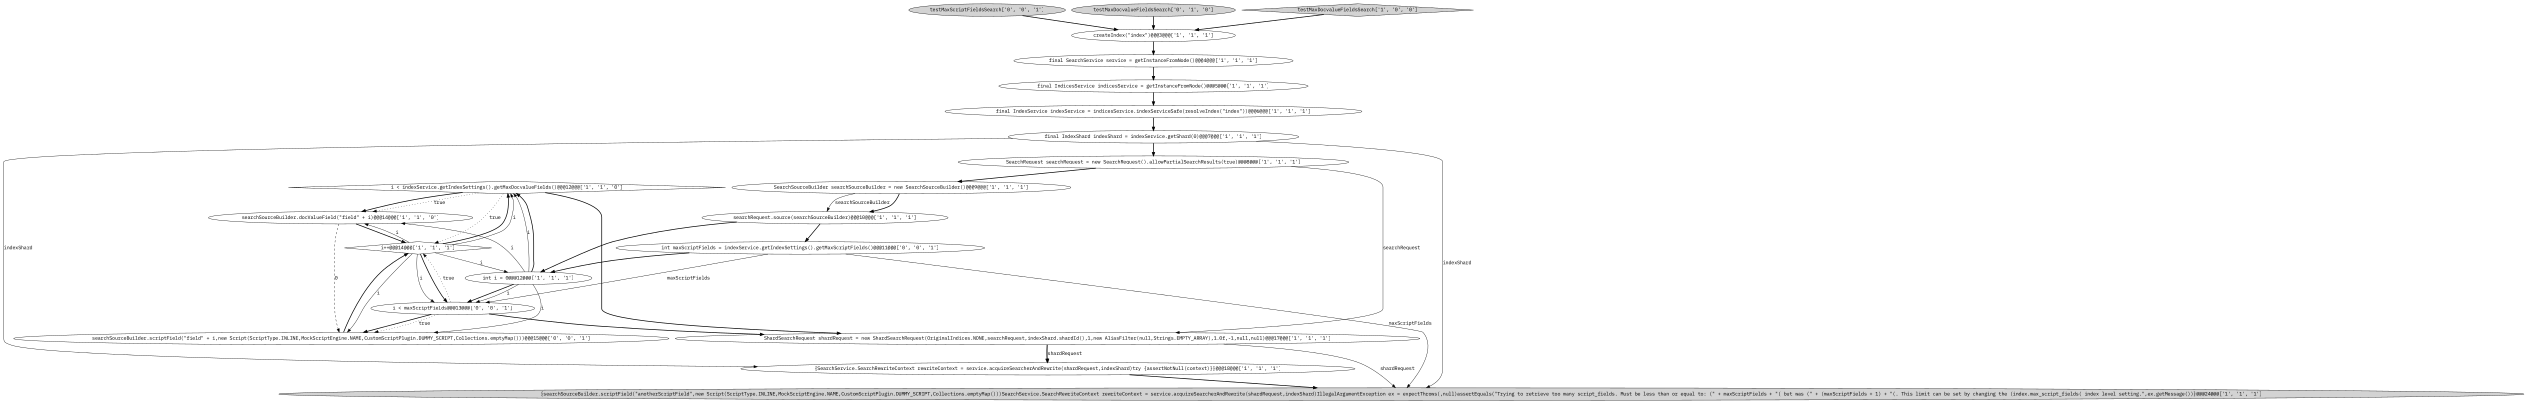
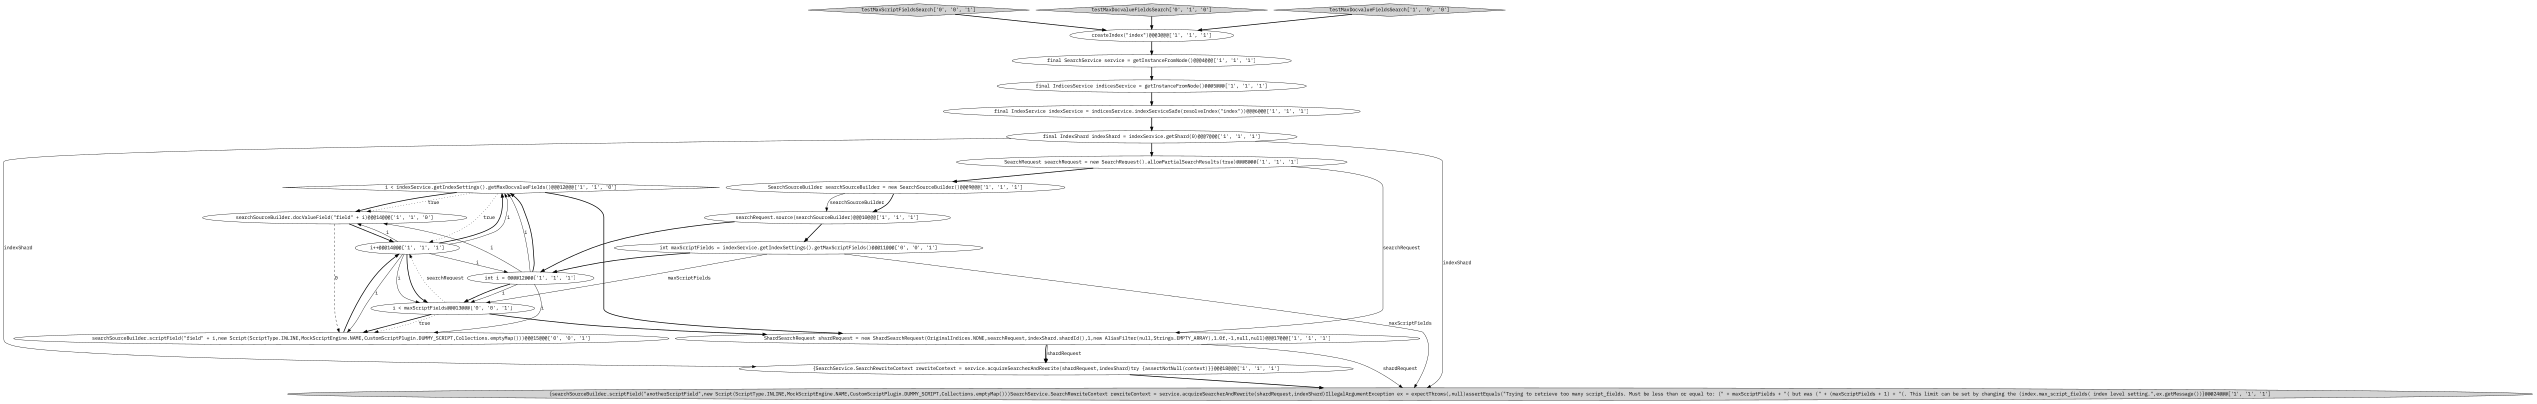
(987, 10) -> (919, 10)
(1153, 10) -> (1152, 10)
(418, 248) -> (407, 248)
(449, 278) -> (445, 278)
